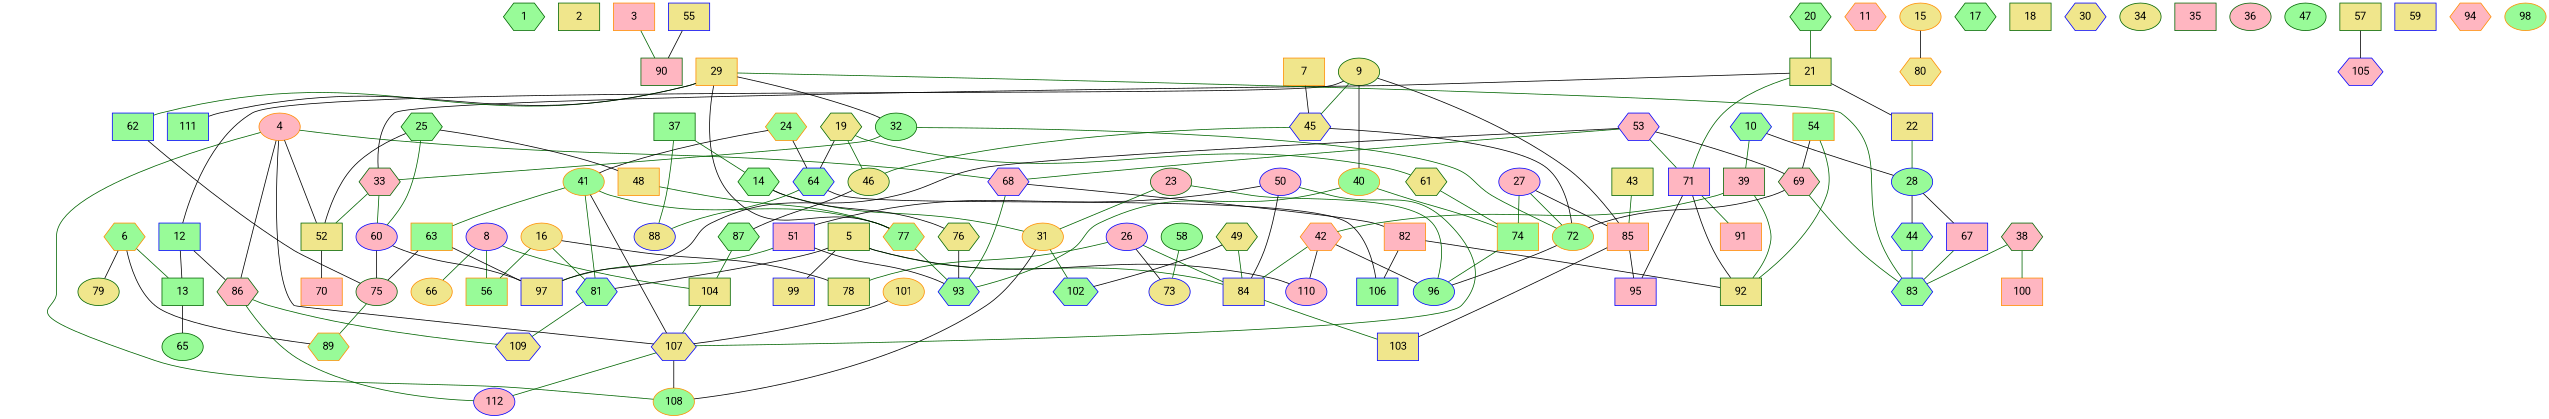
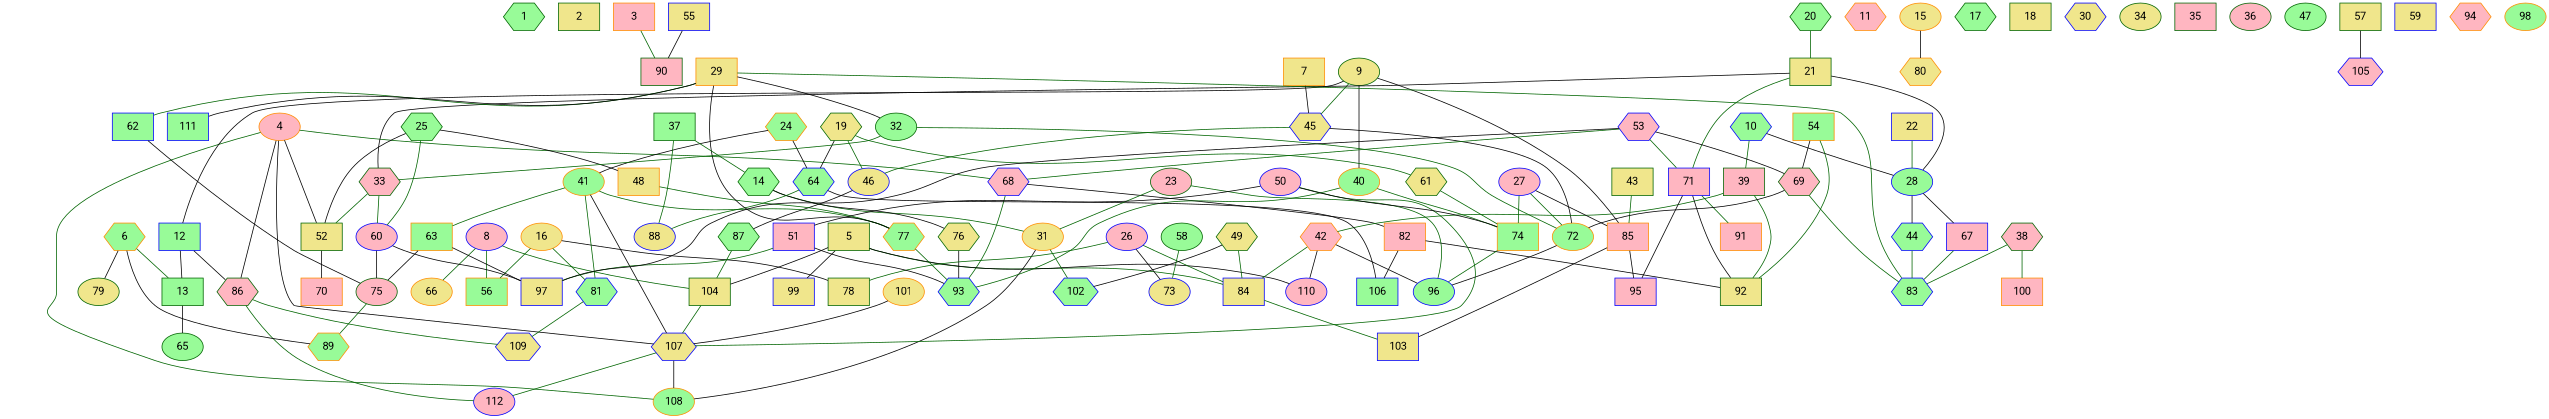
(1861, 99) -> (1918, 99)
(869, 182) -> (869, 182)
(1268, 238) -> (1398, 206)
(727, 270) -> (787, 264)
